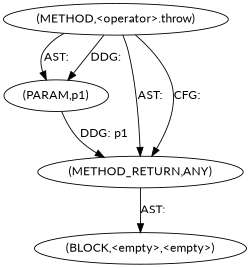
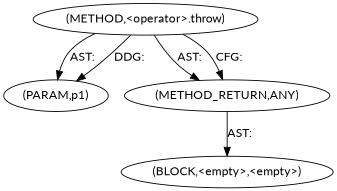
(75, 135) -> none
